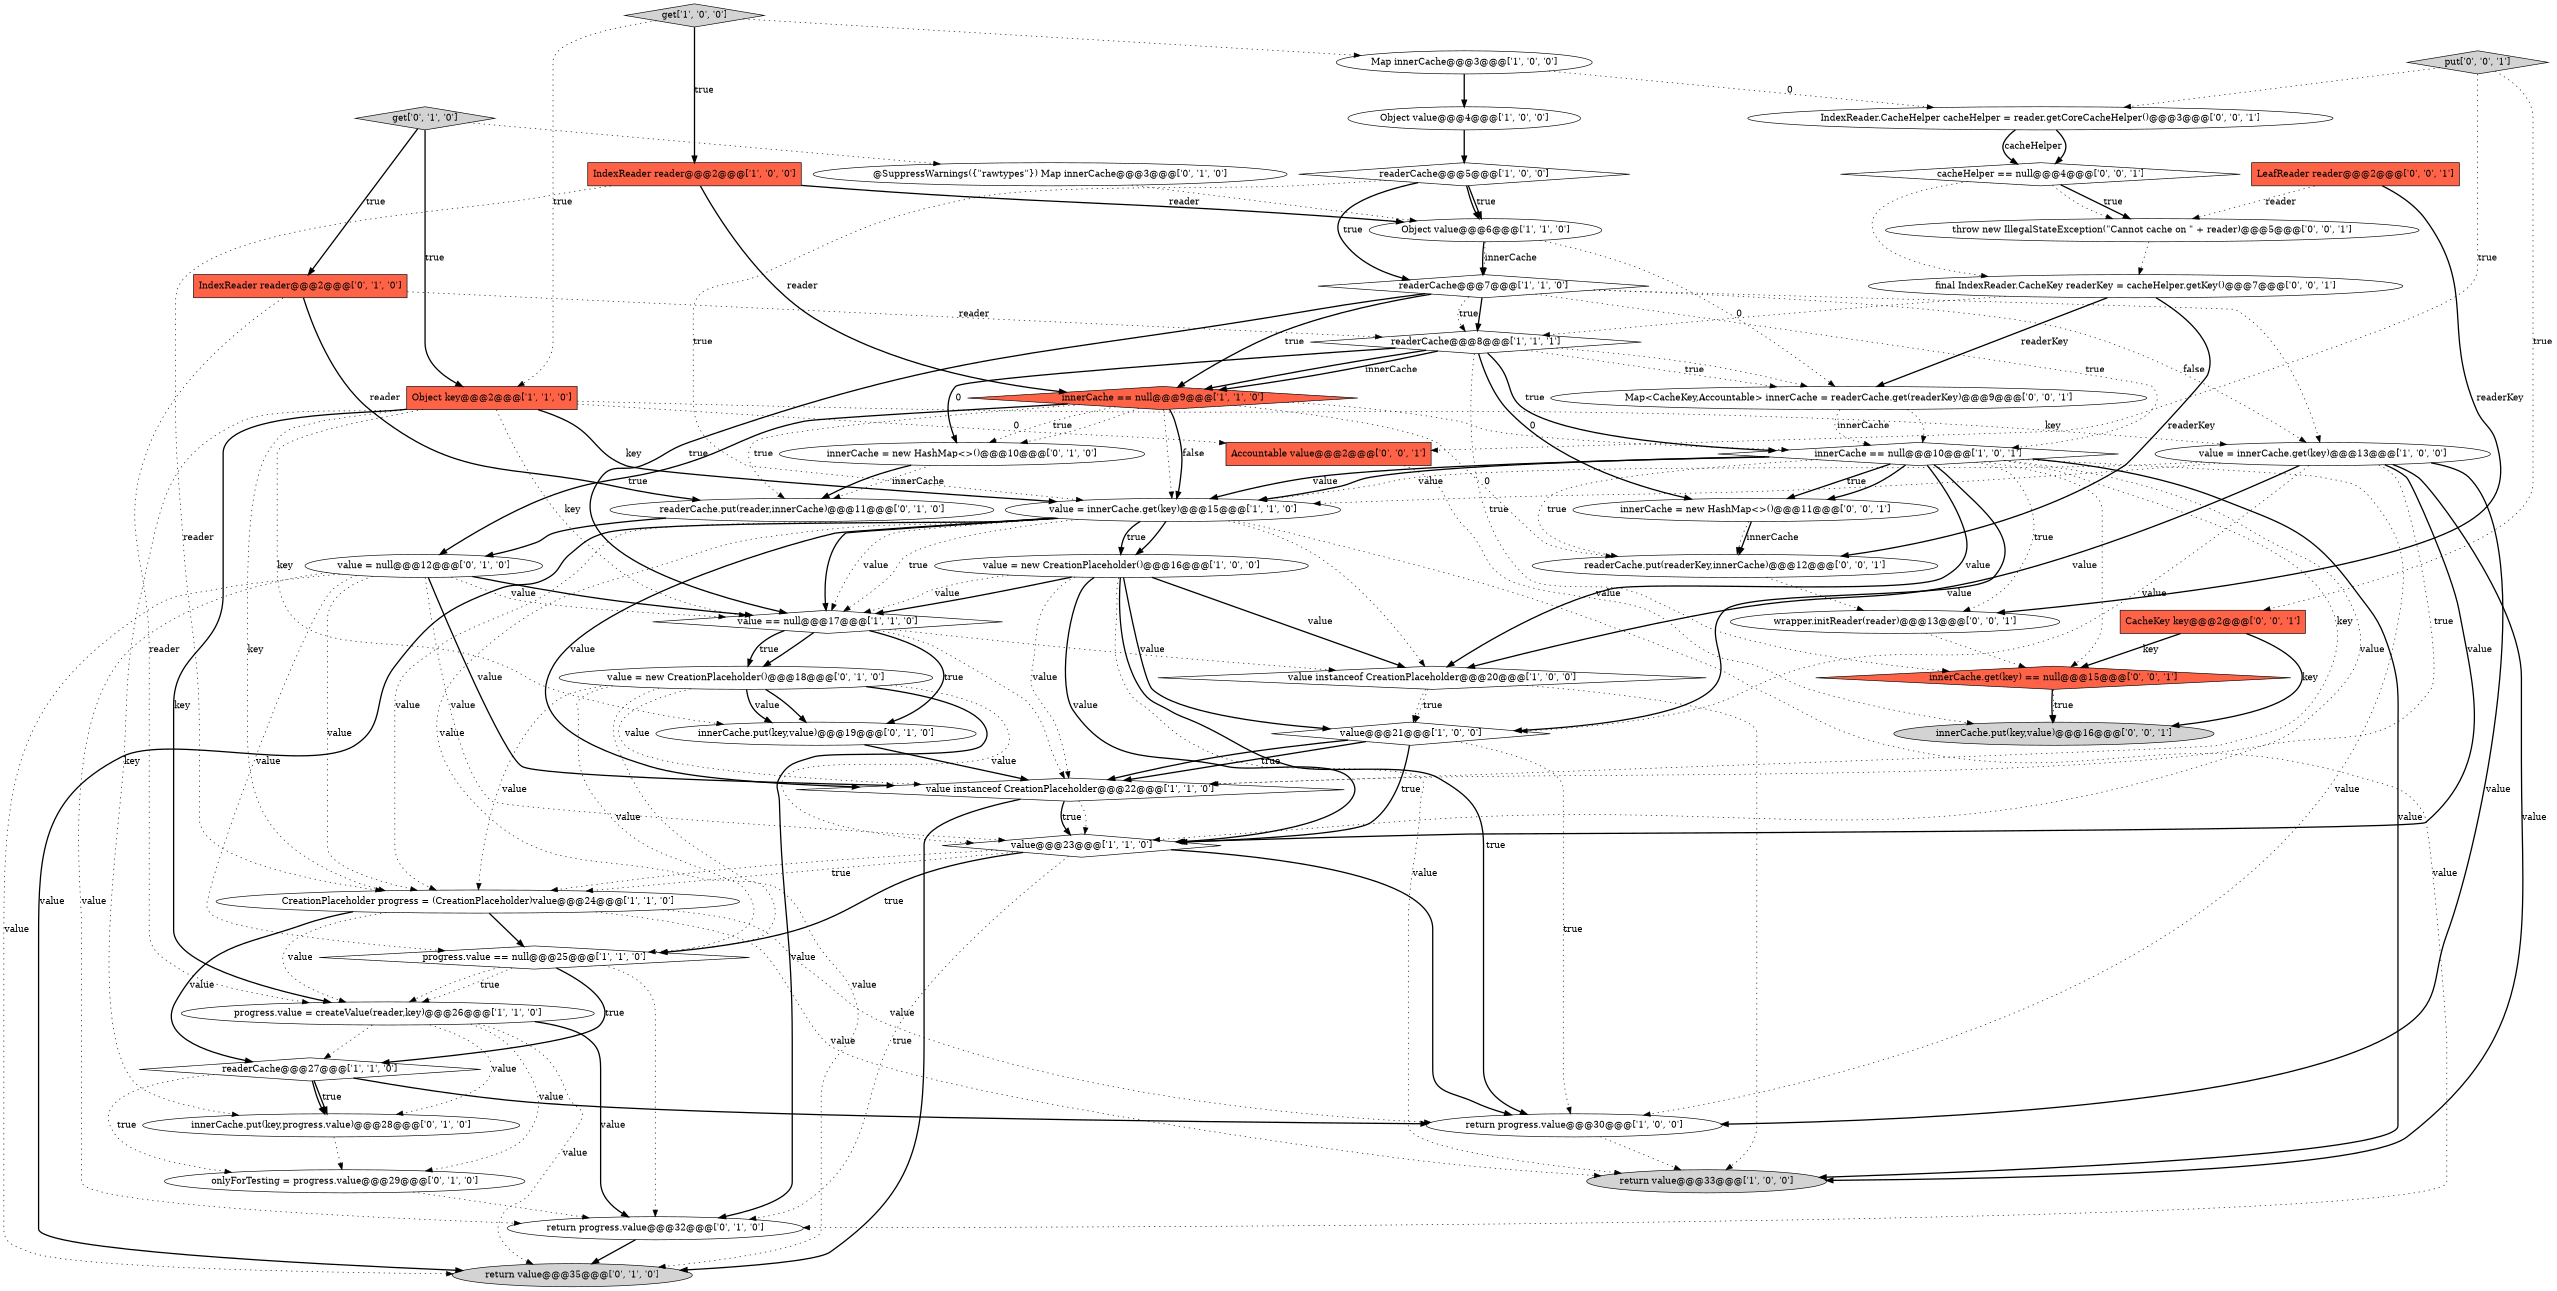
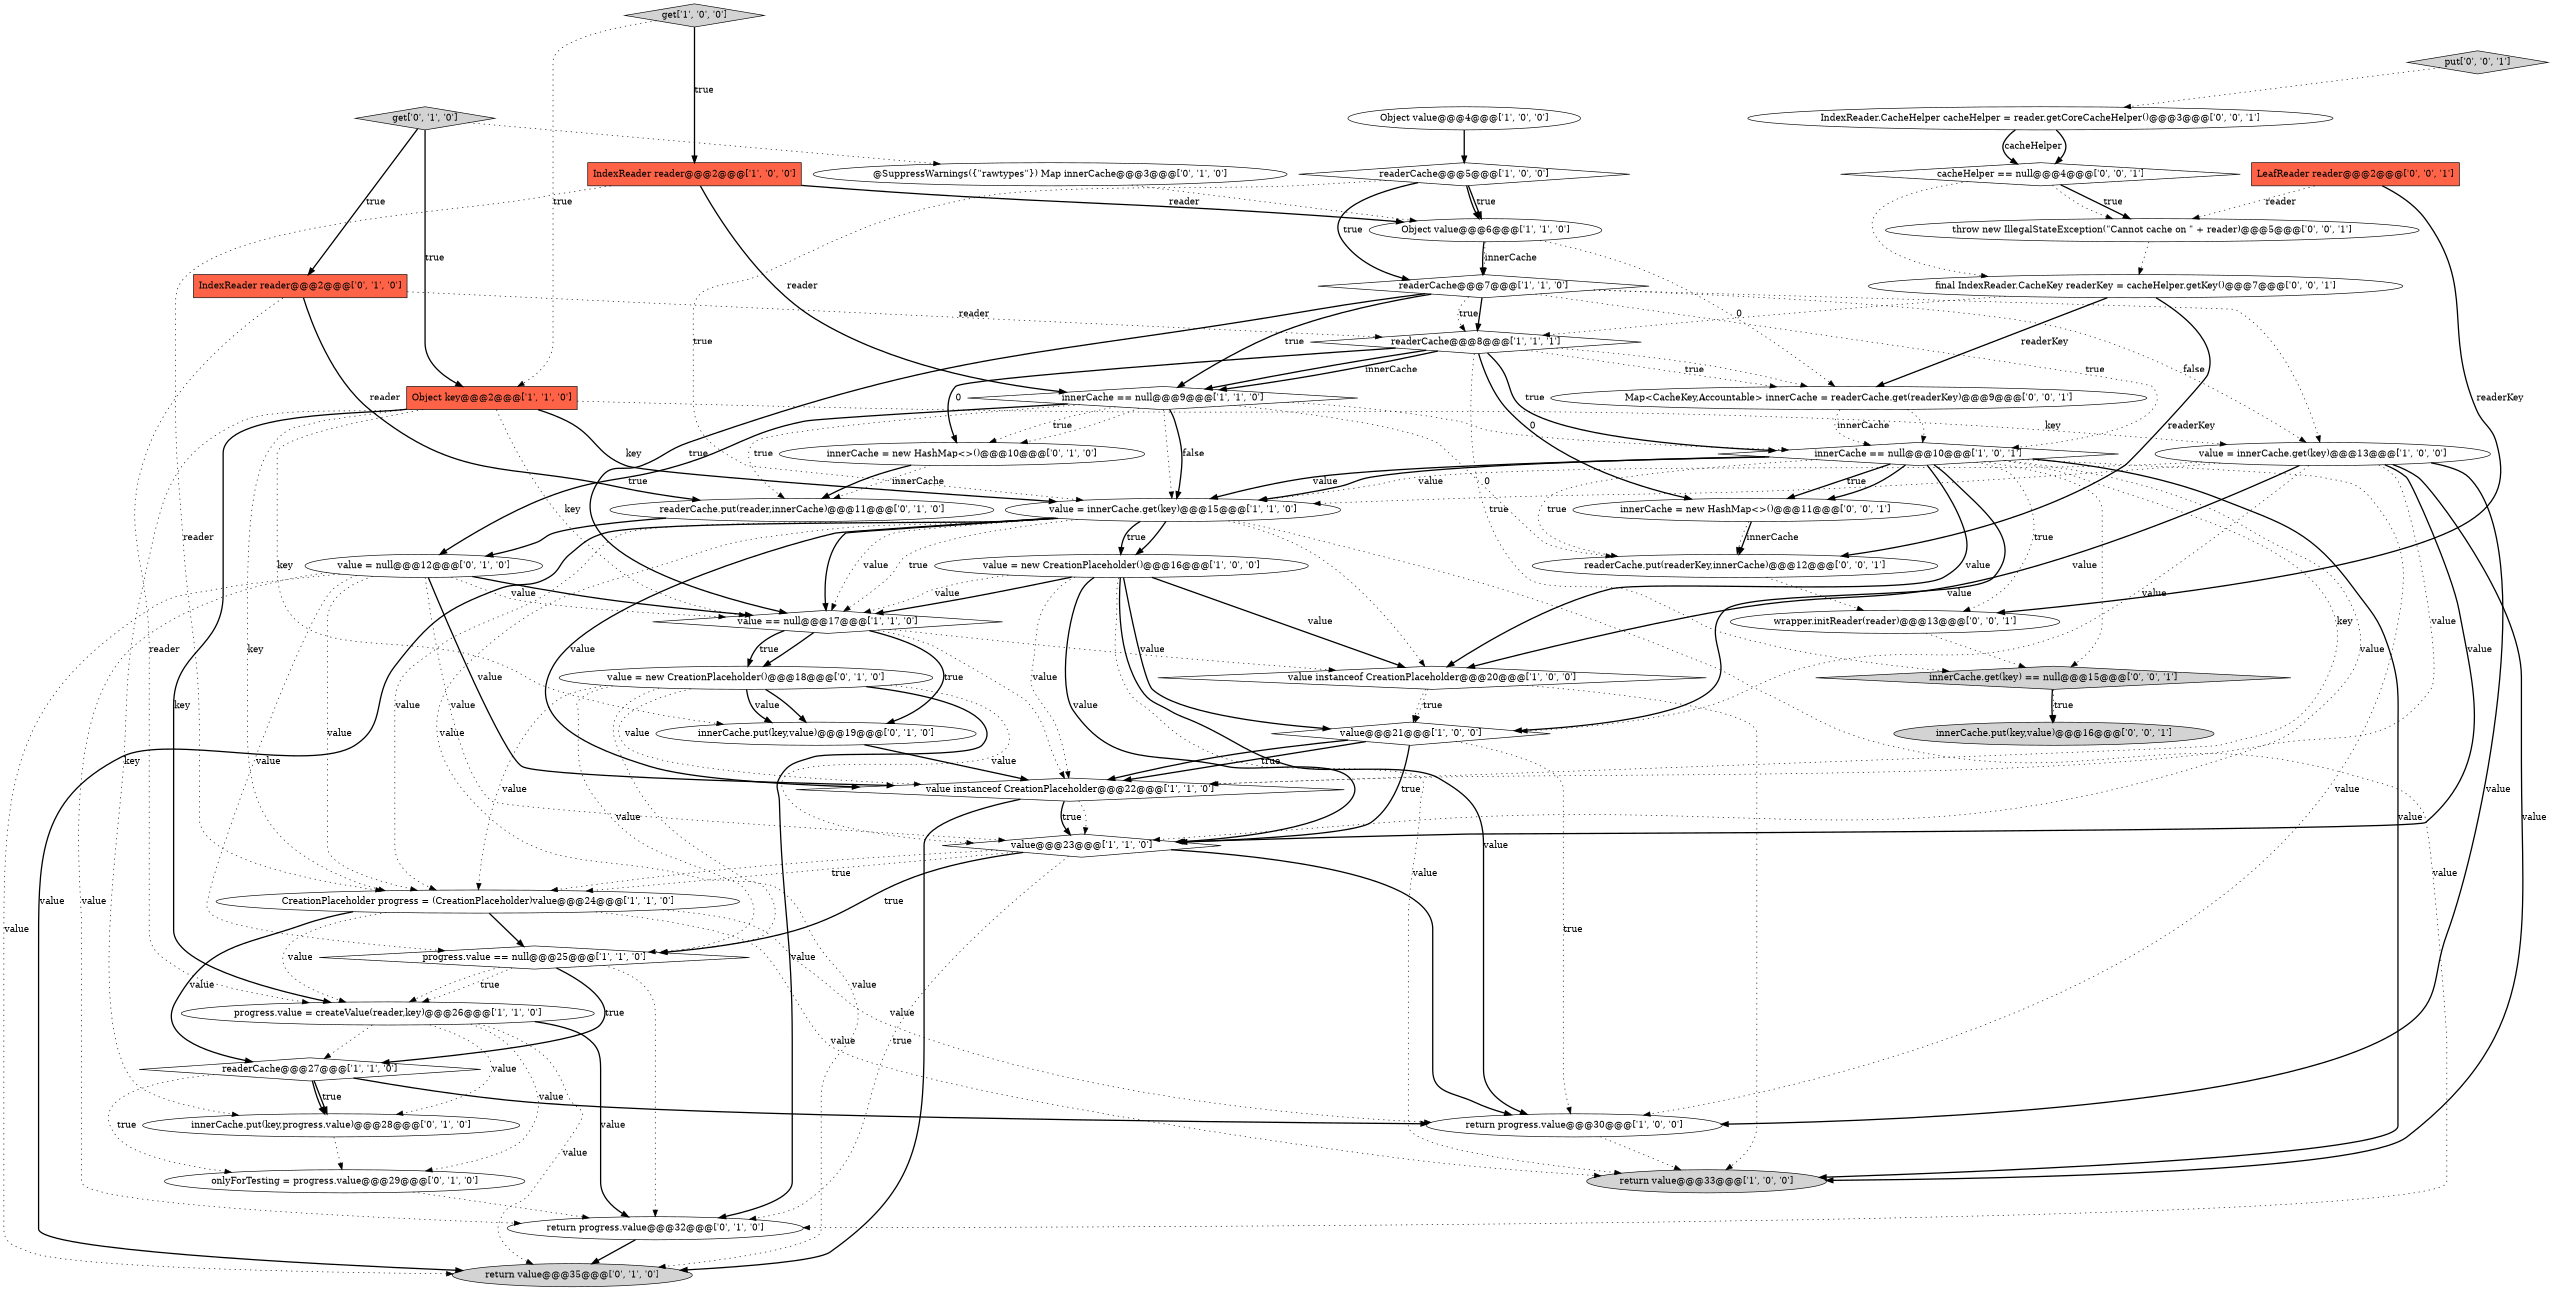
(1464, 62) -> none
(1163, 398) -> (1163, 398)
(1329, 454) -> none
(2213, 622) -> none
(2444, 622) -> (2444, 622)
(2053, 678) -> (2053, 678)
(1496, 846) -> (1496, 846)
